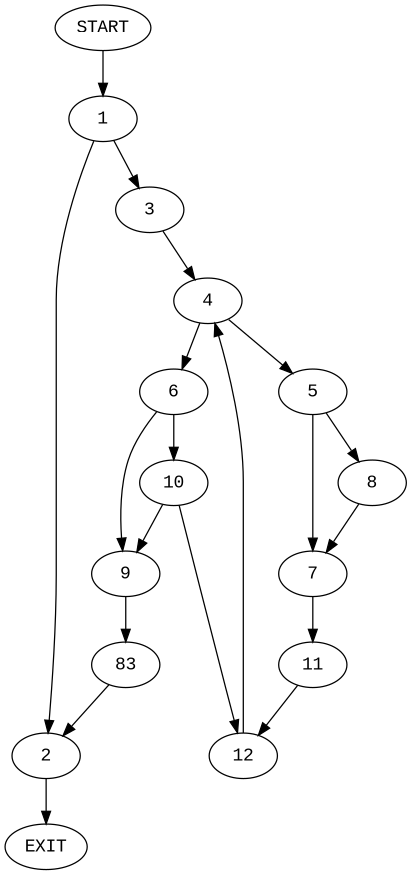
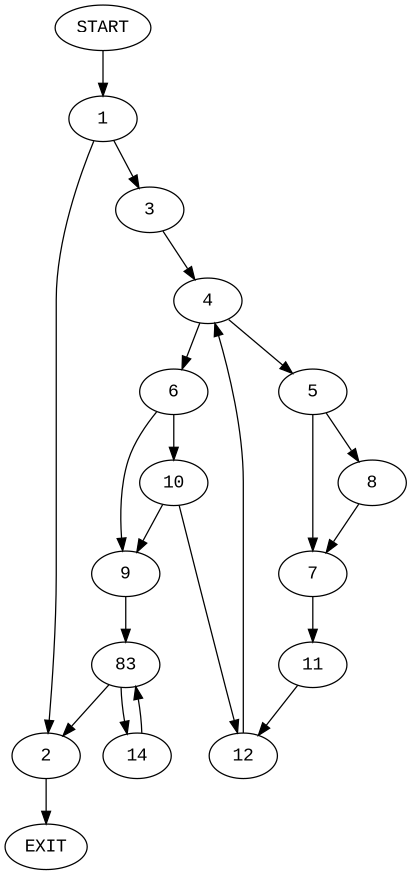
none -> (137, 756)
